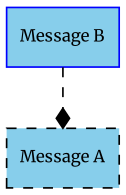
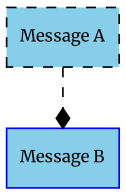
(63, 88) -> (63, 88)
